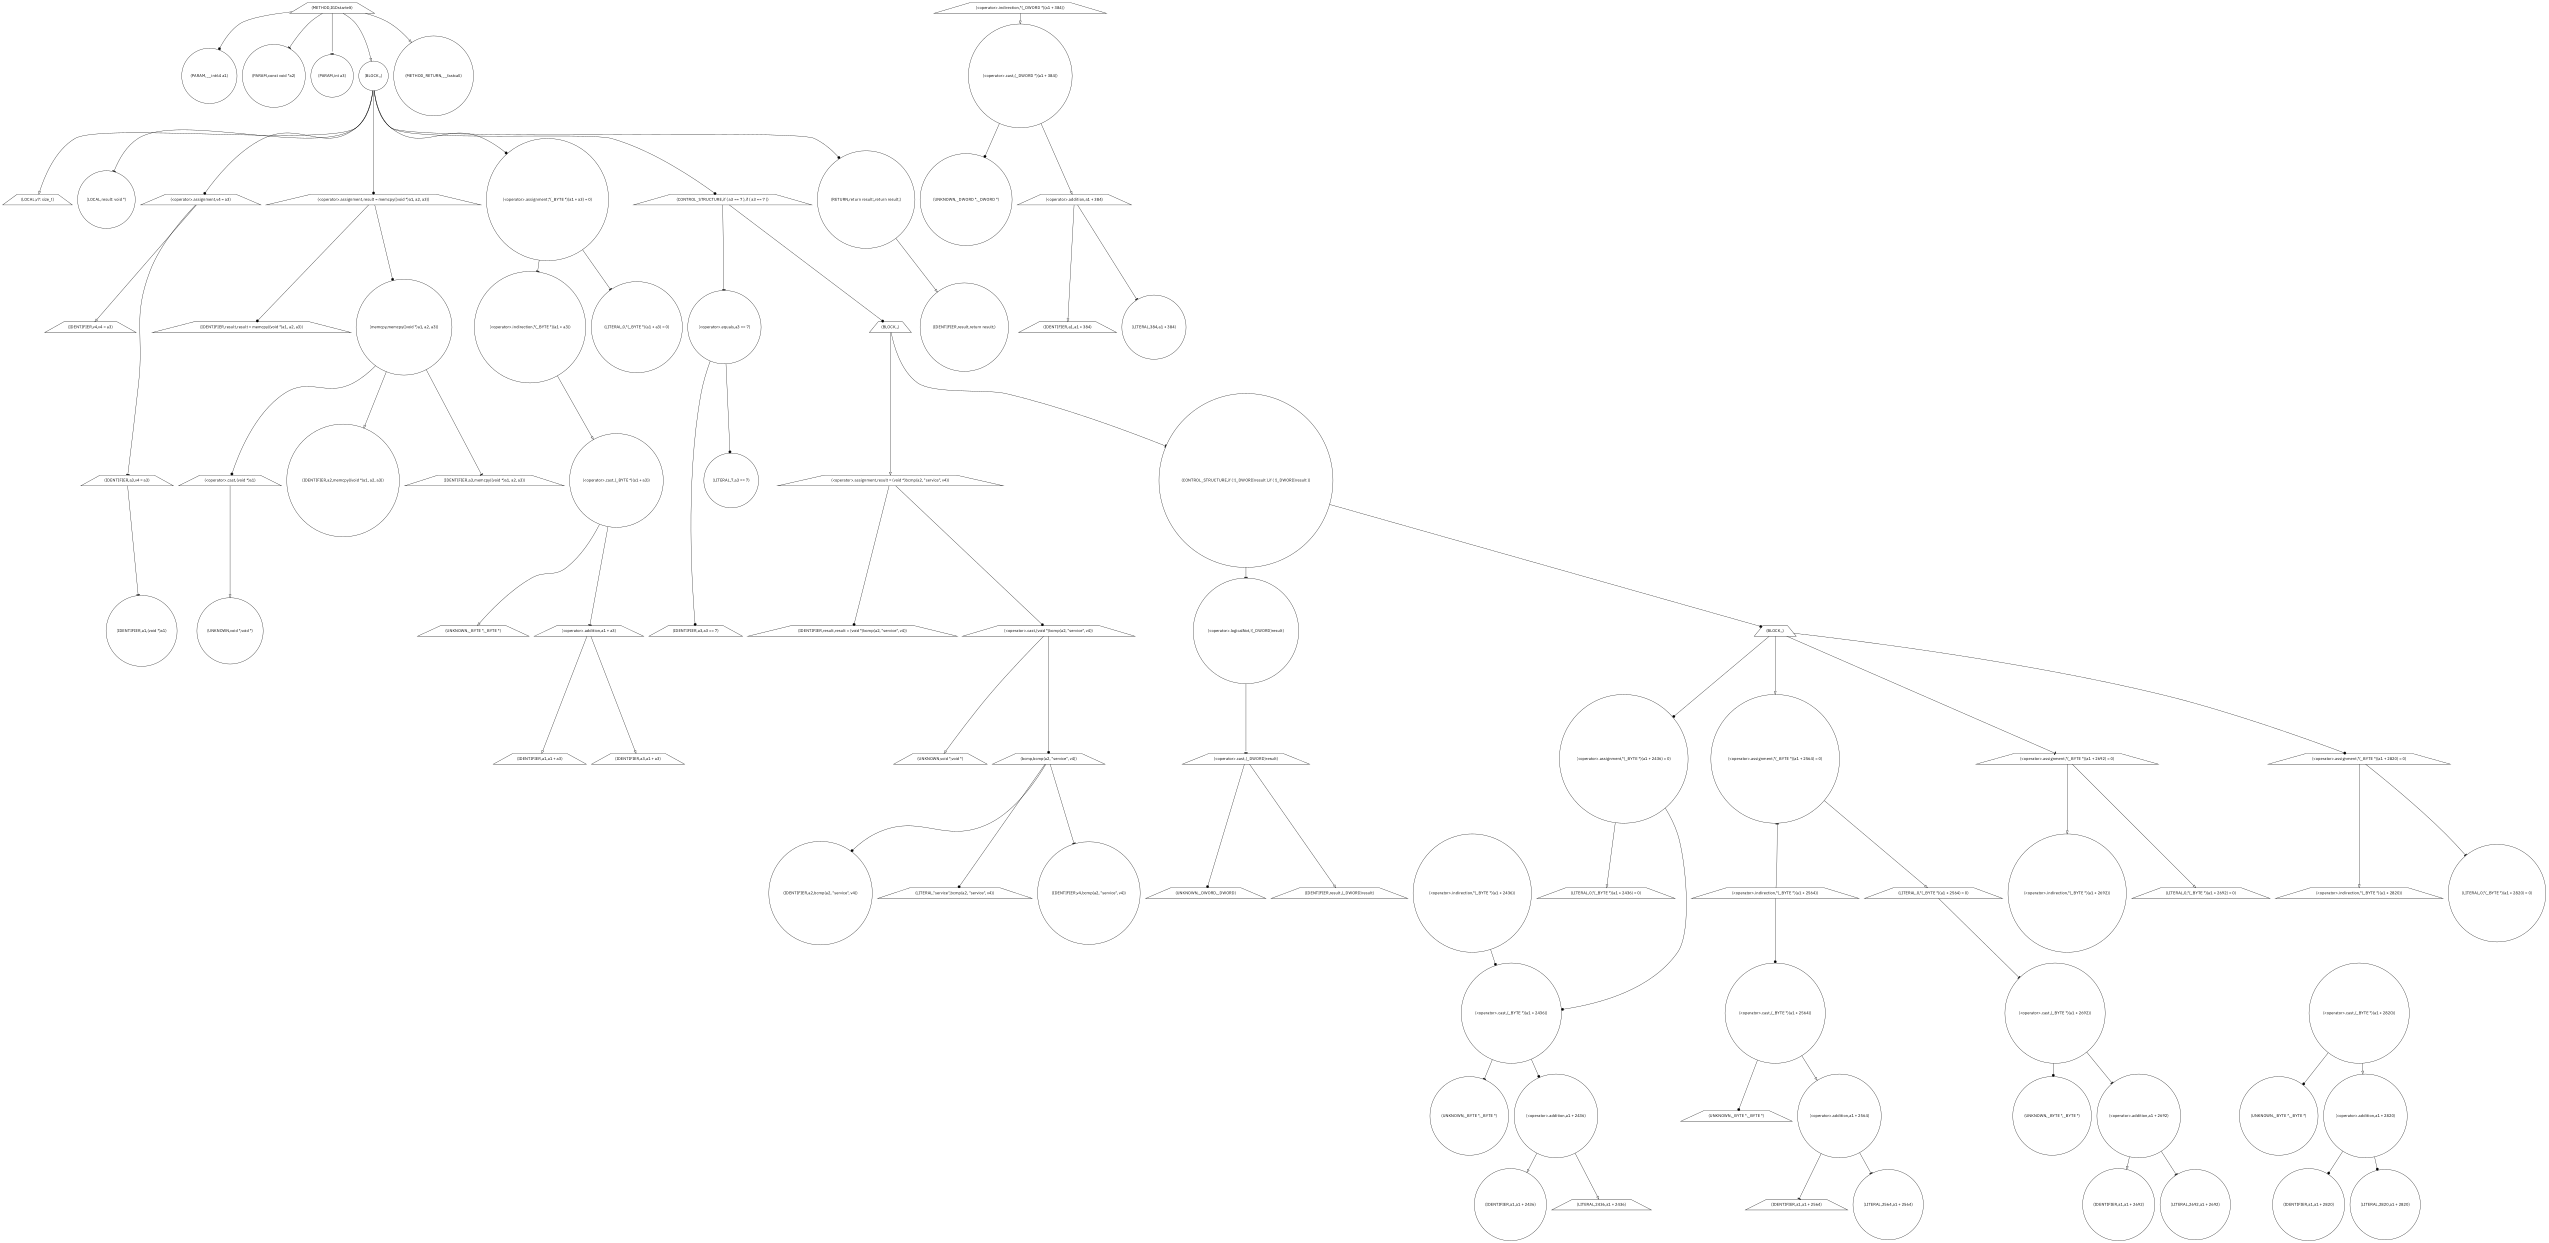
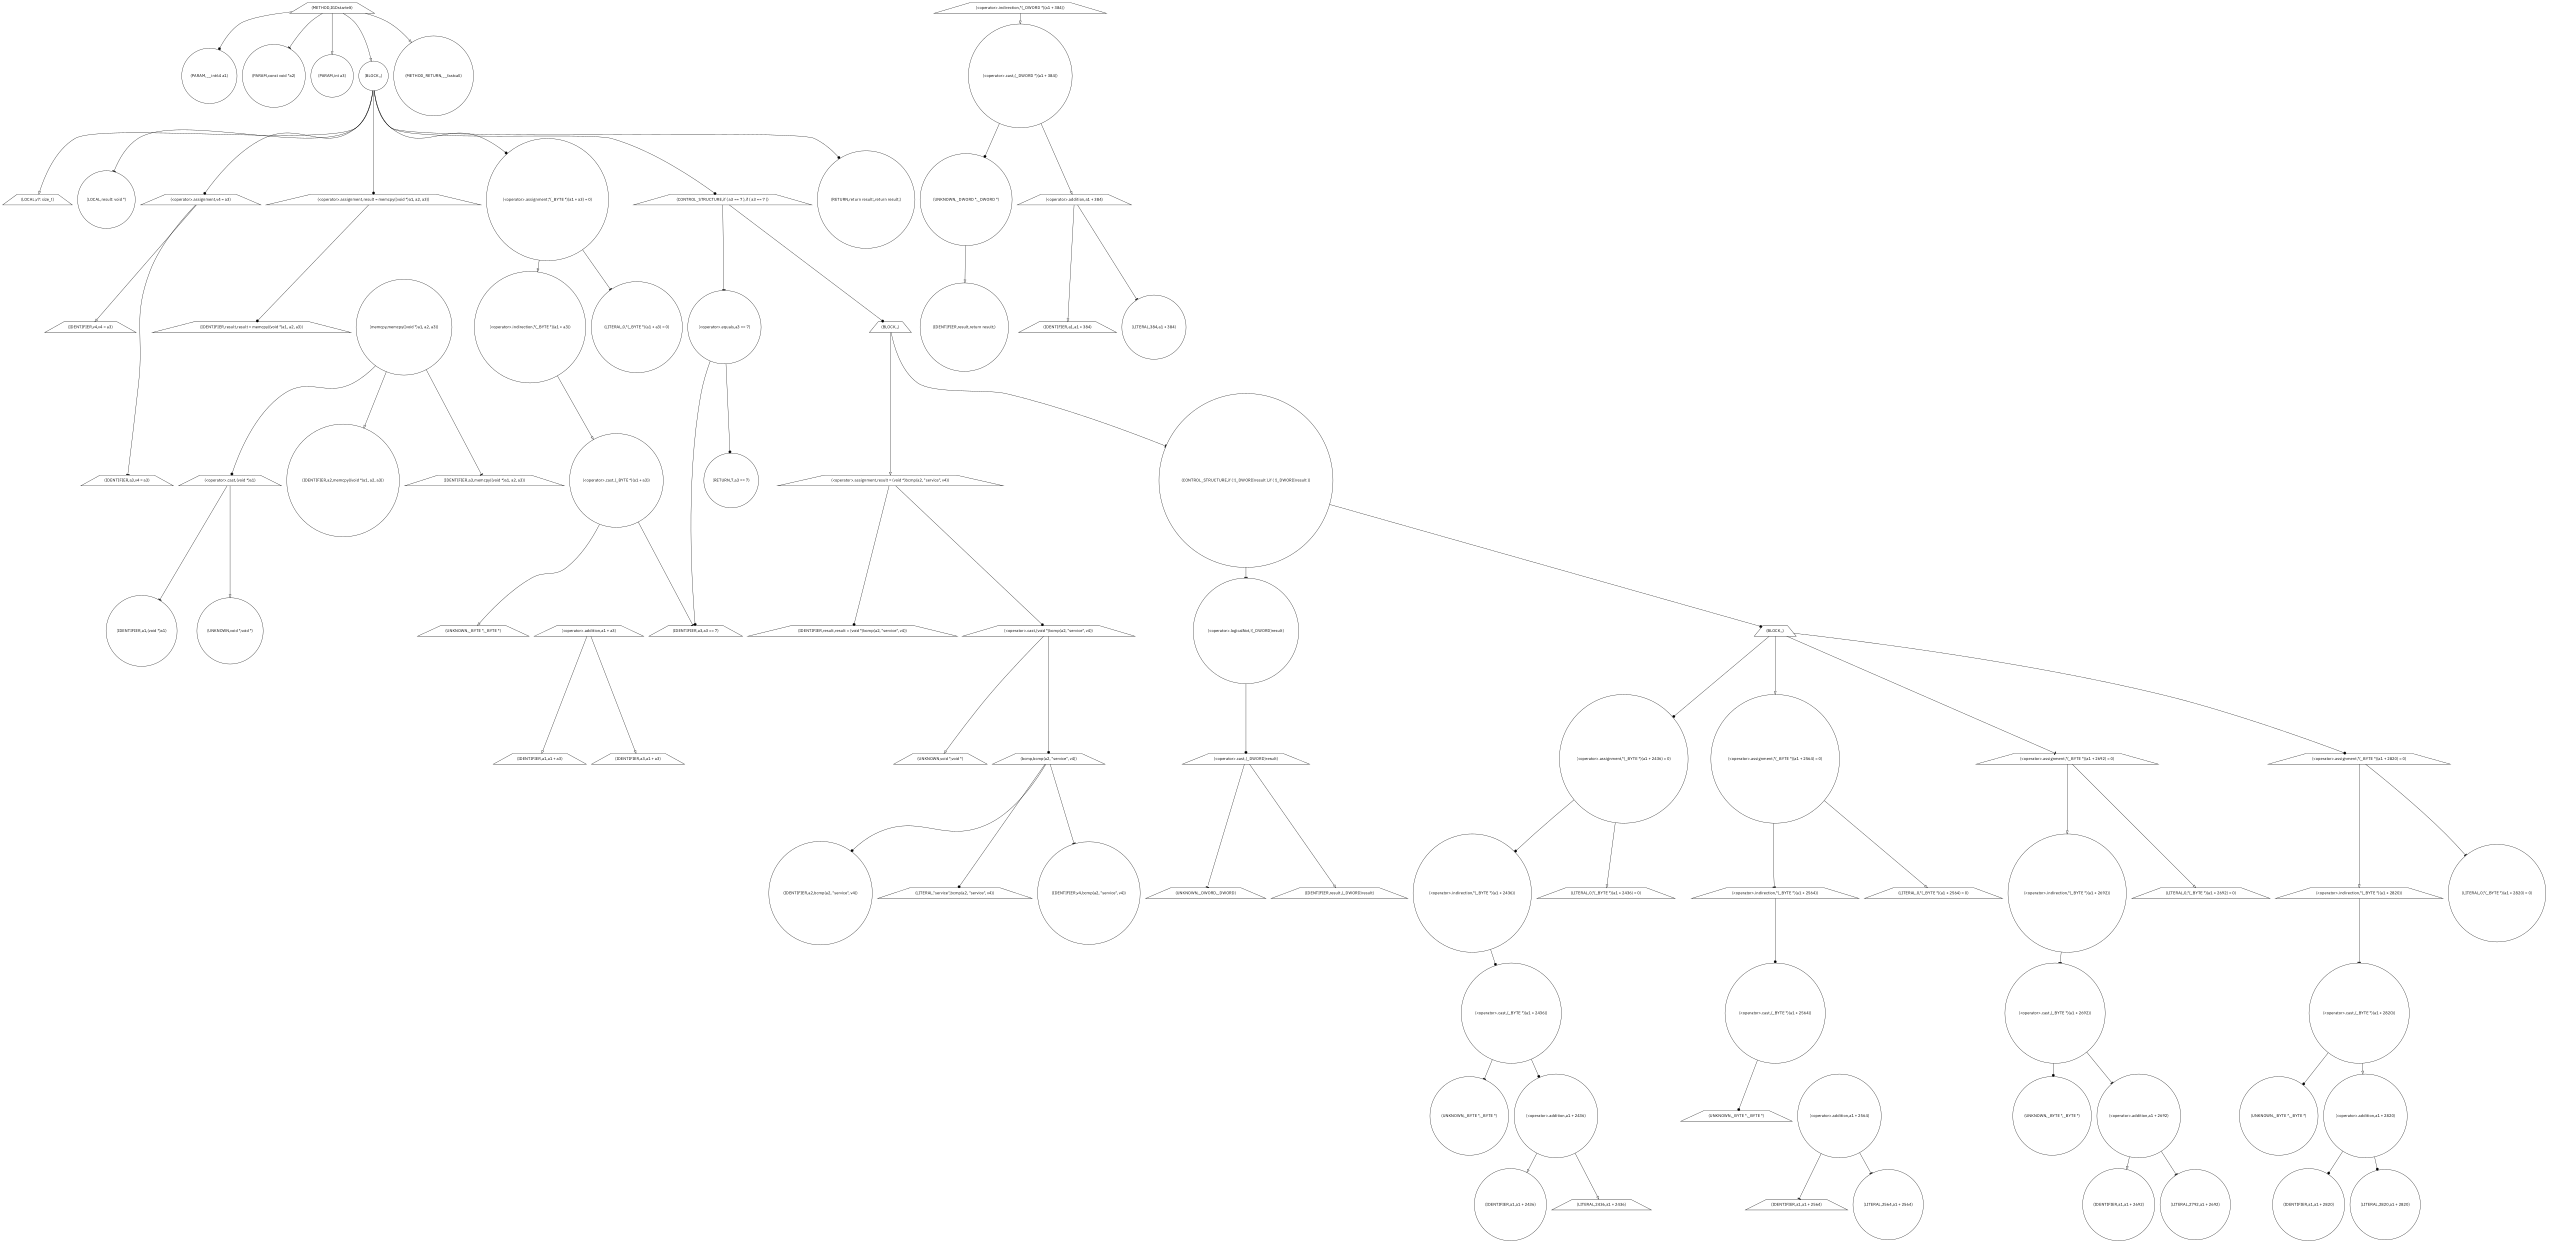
(332, 32) -> (332, 32)
(384, 242) -> none
(916, 264) -> (965, 263)
(539, 265) -> (539, 265)
(731, 480) -> (731, 480)
(133, 540) -> (194, 542)
(599, 575) -> (665, 573)
(1246, 717) -> (1246, 717)
(1226, 825) -> (1226, 825)
(1777, 856) -> (1773, 855)
none -> (2359, 930)
(1978, 938) -> (2061, 957)
(1681, 944) -> (1545, 825)
(1809, 1067) -> none
(2195, 1205) -> (2195, 1205)
